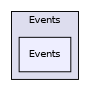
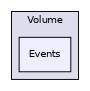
(45, 21) -> (45, 21)
